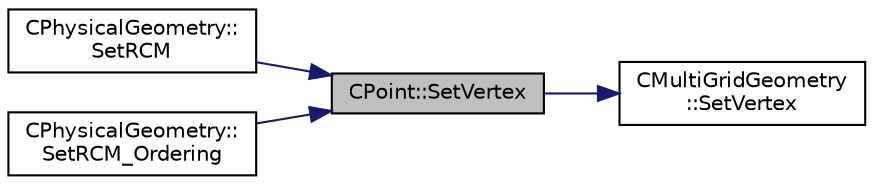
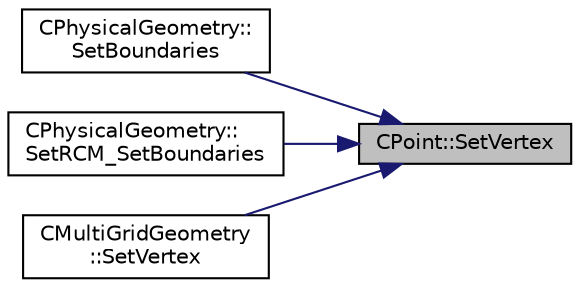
(132, 41) -> (146, 41)
(571, 93) -> (313, 193)
(132, 144) -> (146, 144)
